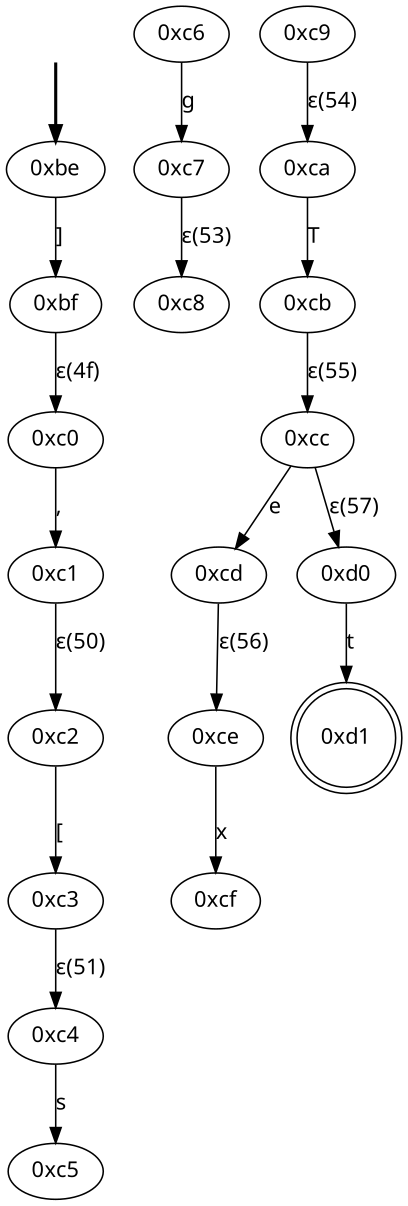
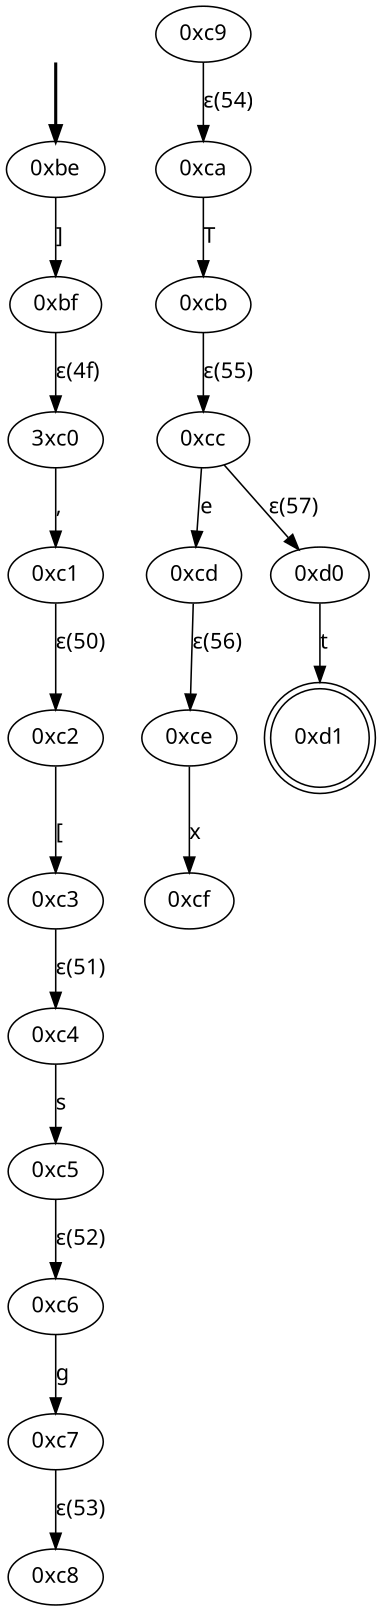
(56, 440) -> (56, 440)
none -> (56, 1231)
